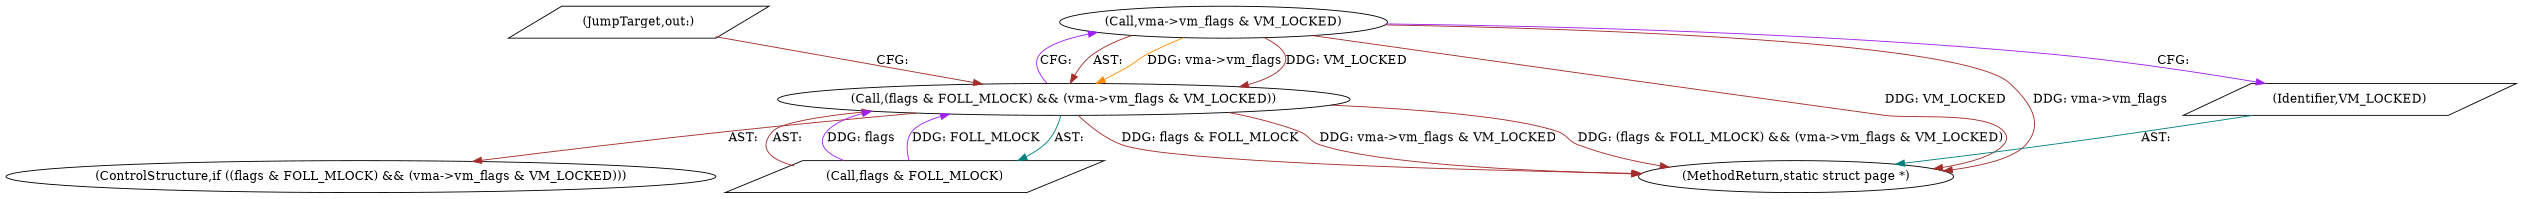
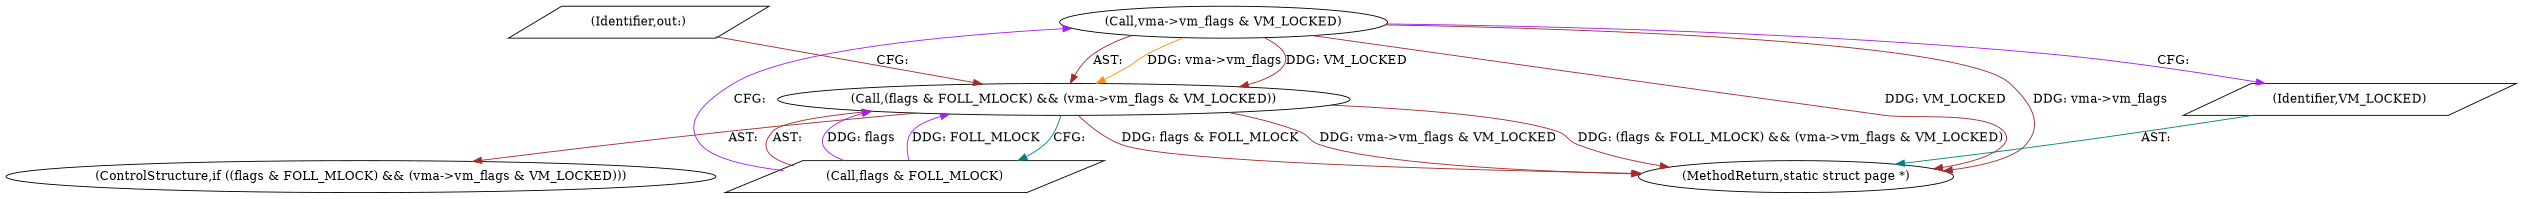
(639, 22) -> (639, 22)
(1048, 48) -> (800, 60)
(1071, 138) -> (1071, 138)
